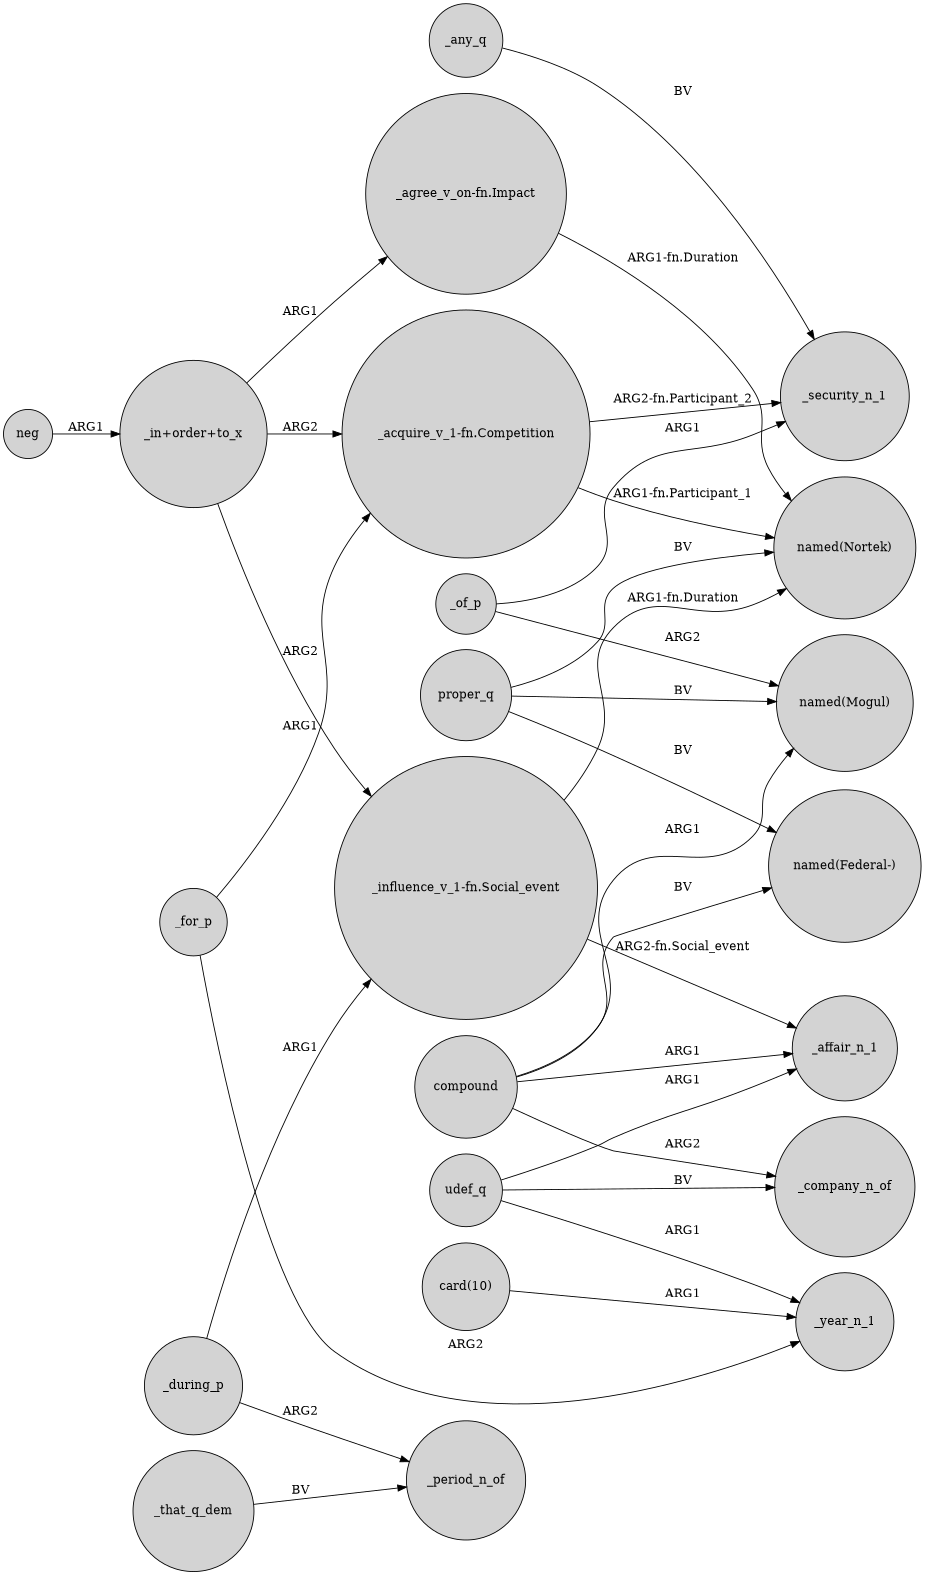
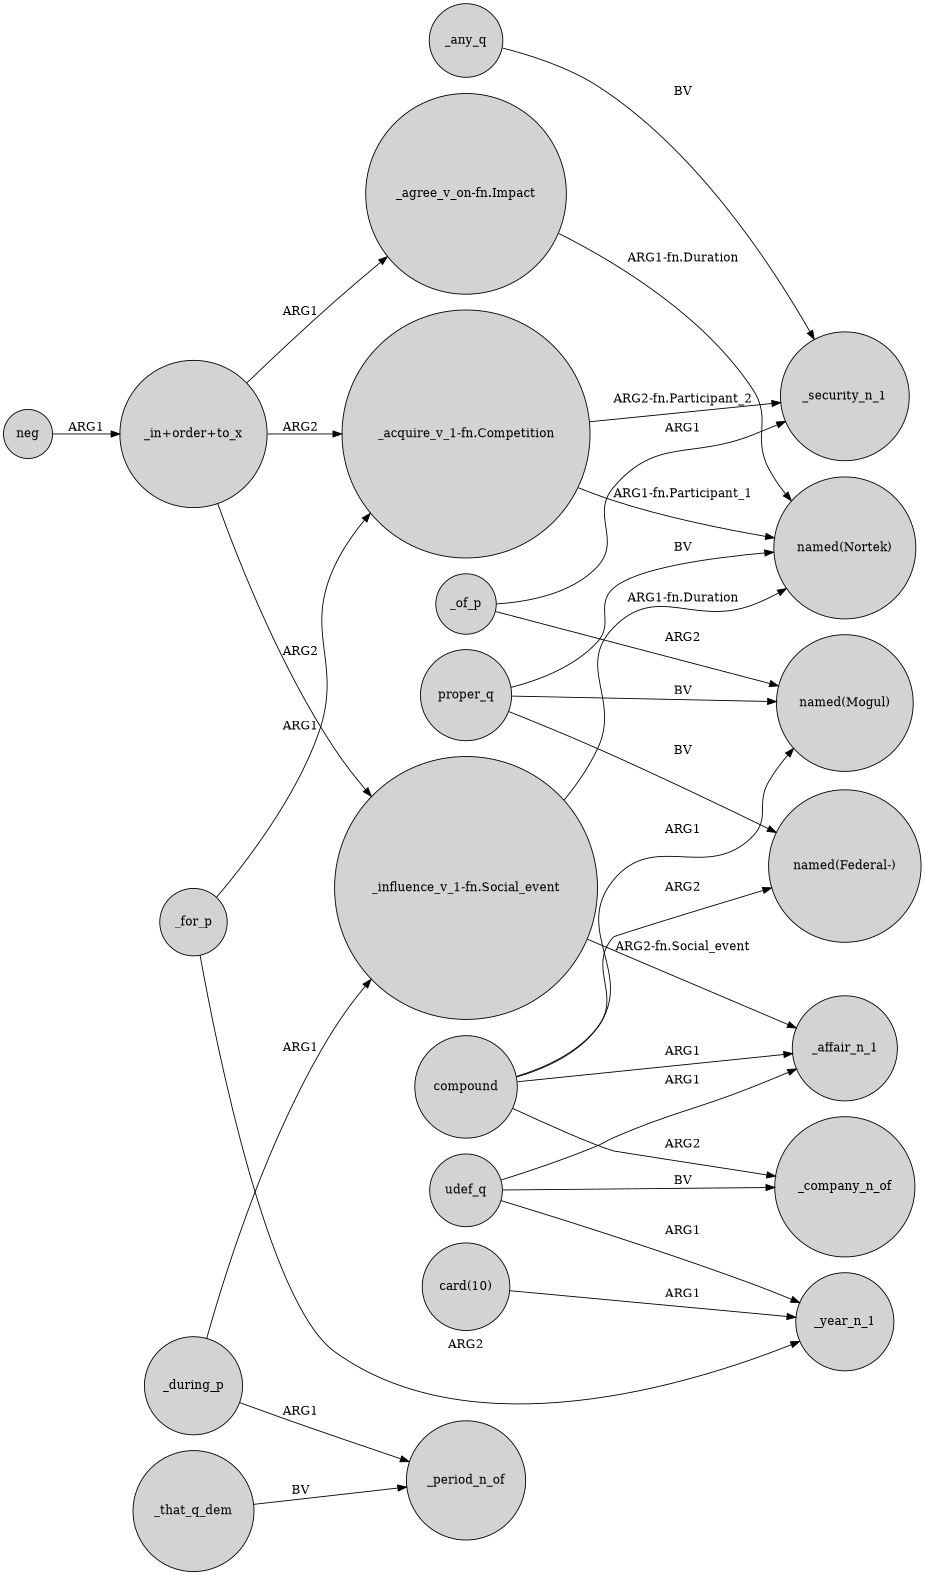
(683, 888) -> (683, 888)
(301, 1412) -> (301, 1412)
